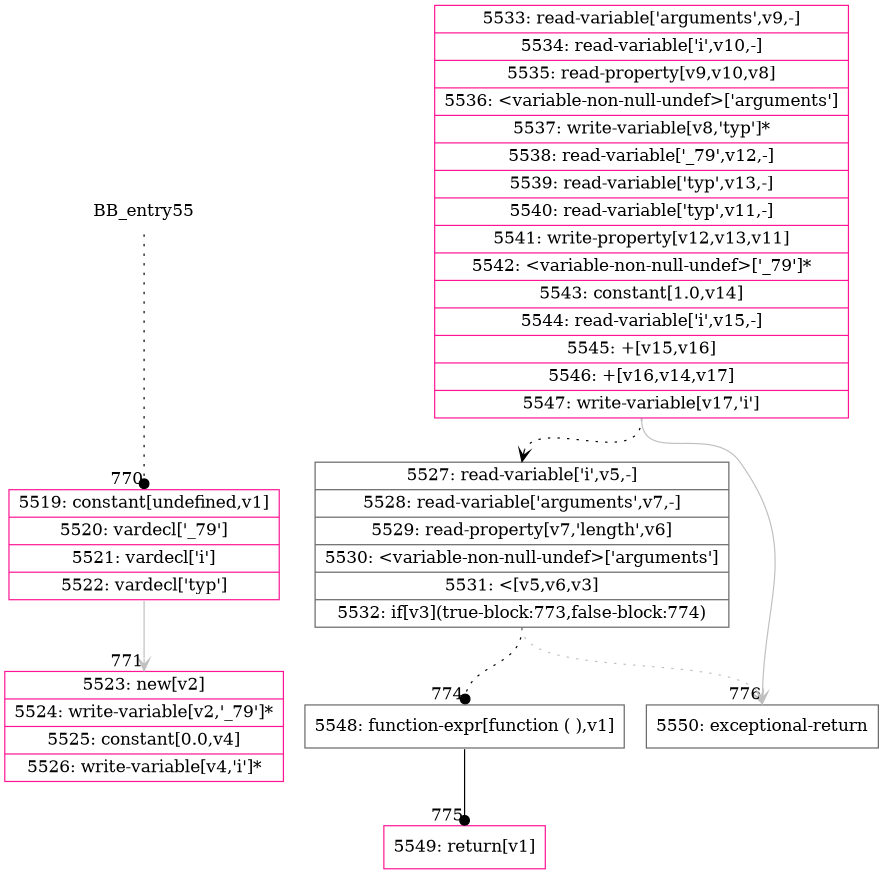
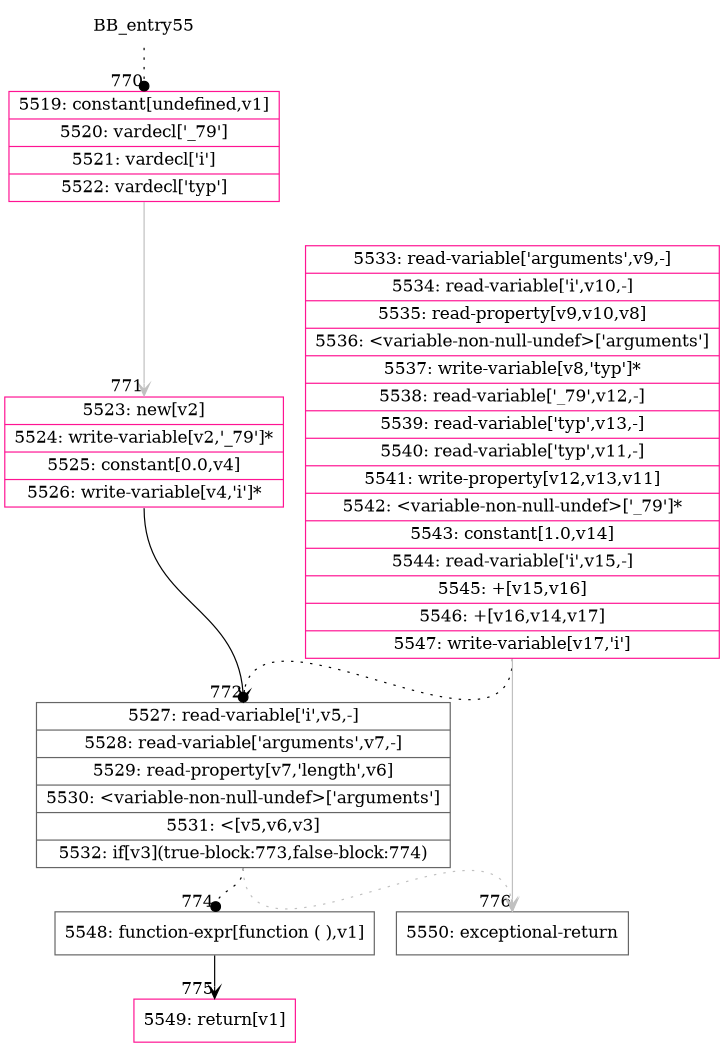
none -> (190, 602)
(465, 782) -> (215, 971)
